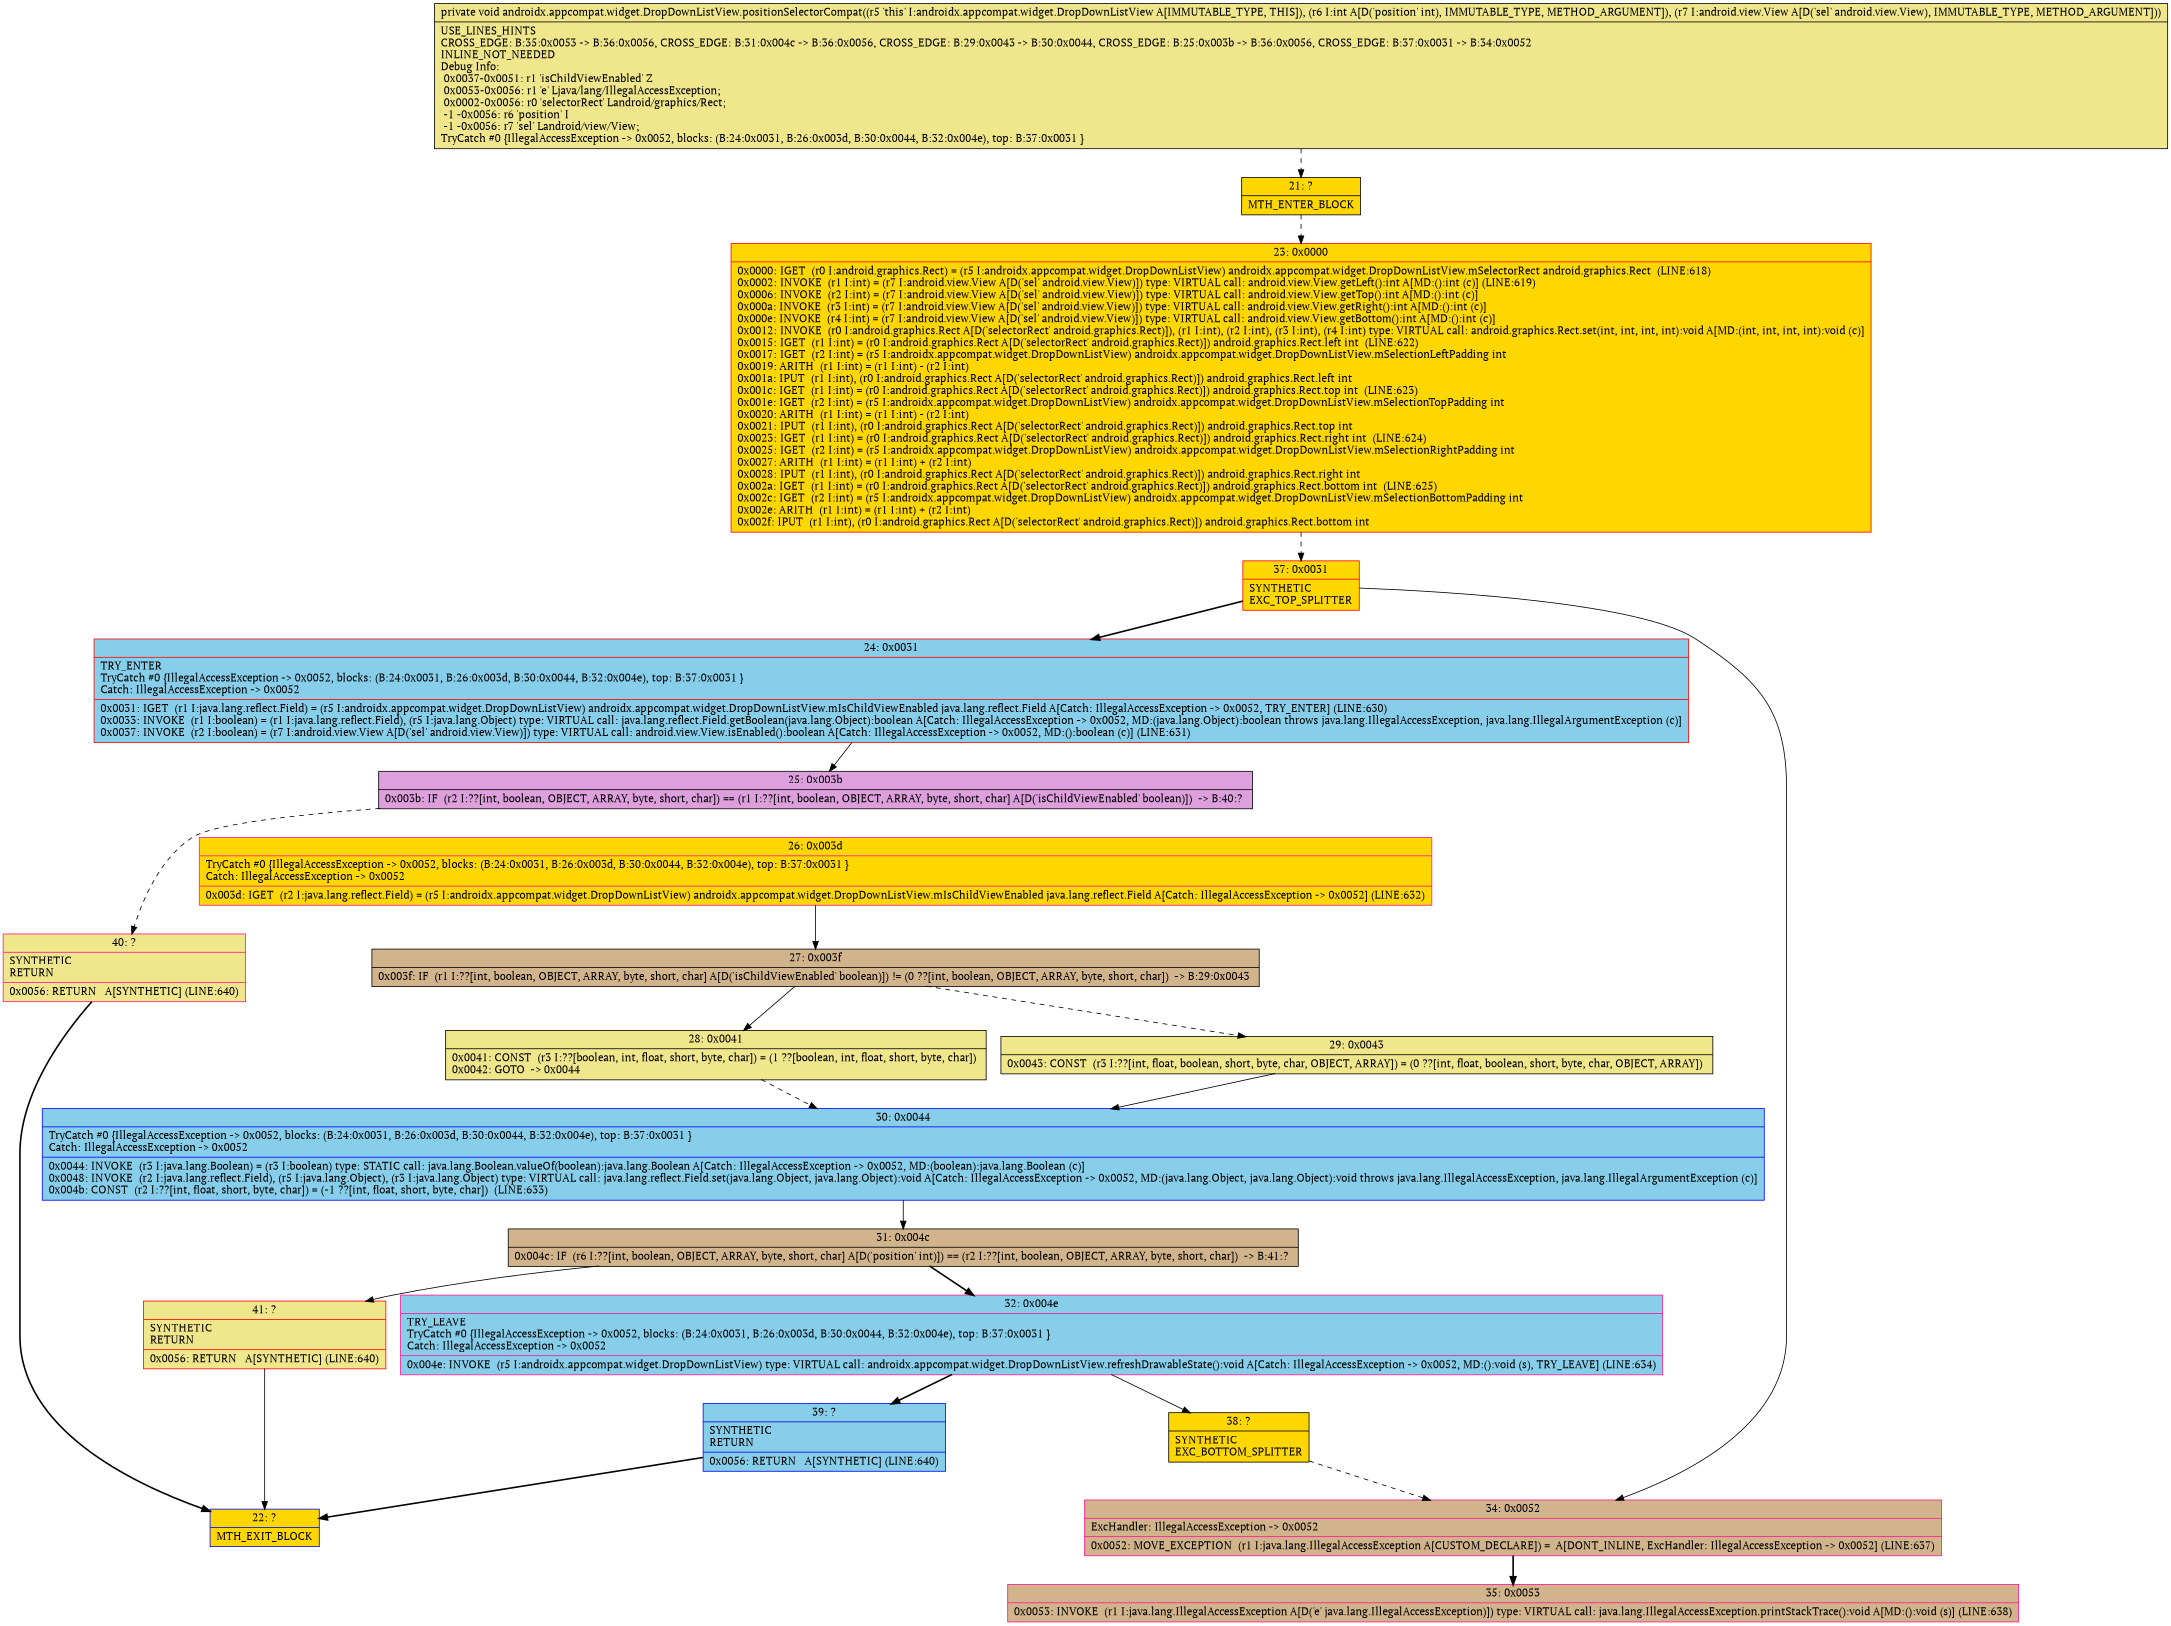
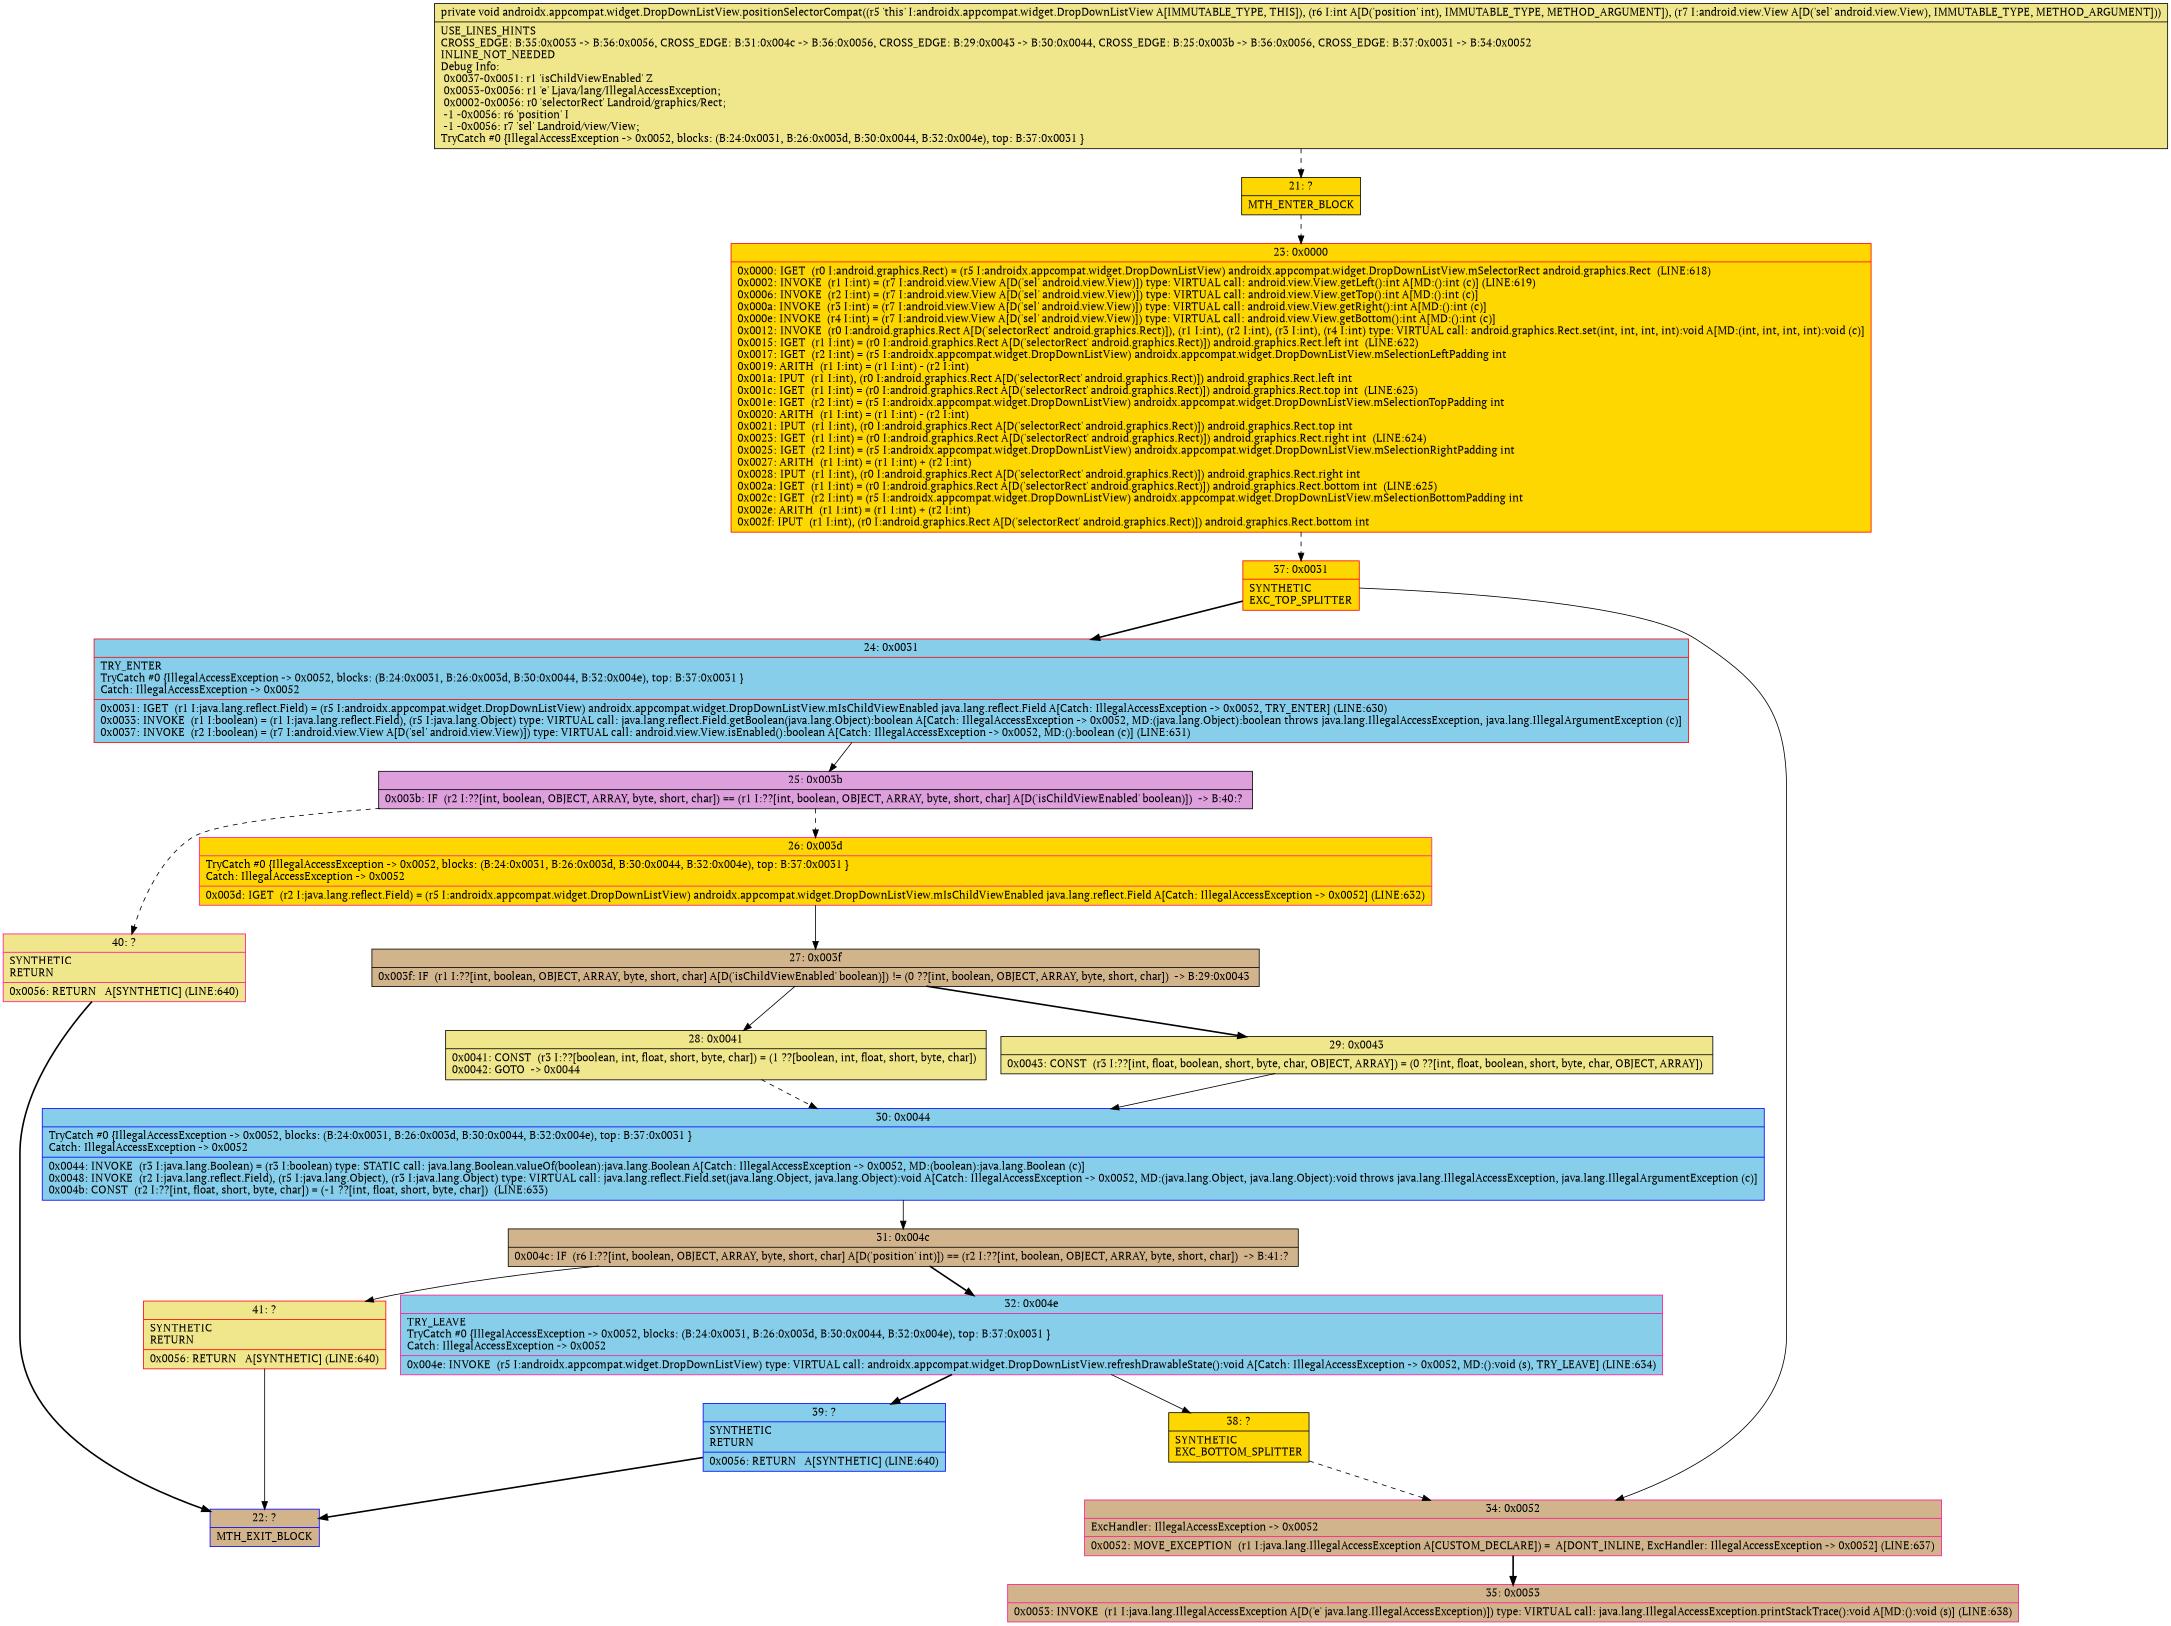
none -> (816, 819)
(1082, 1011) -> (1082, 1011)
(265, 1528) -> (265, 1528)
